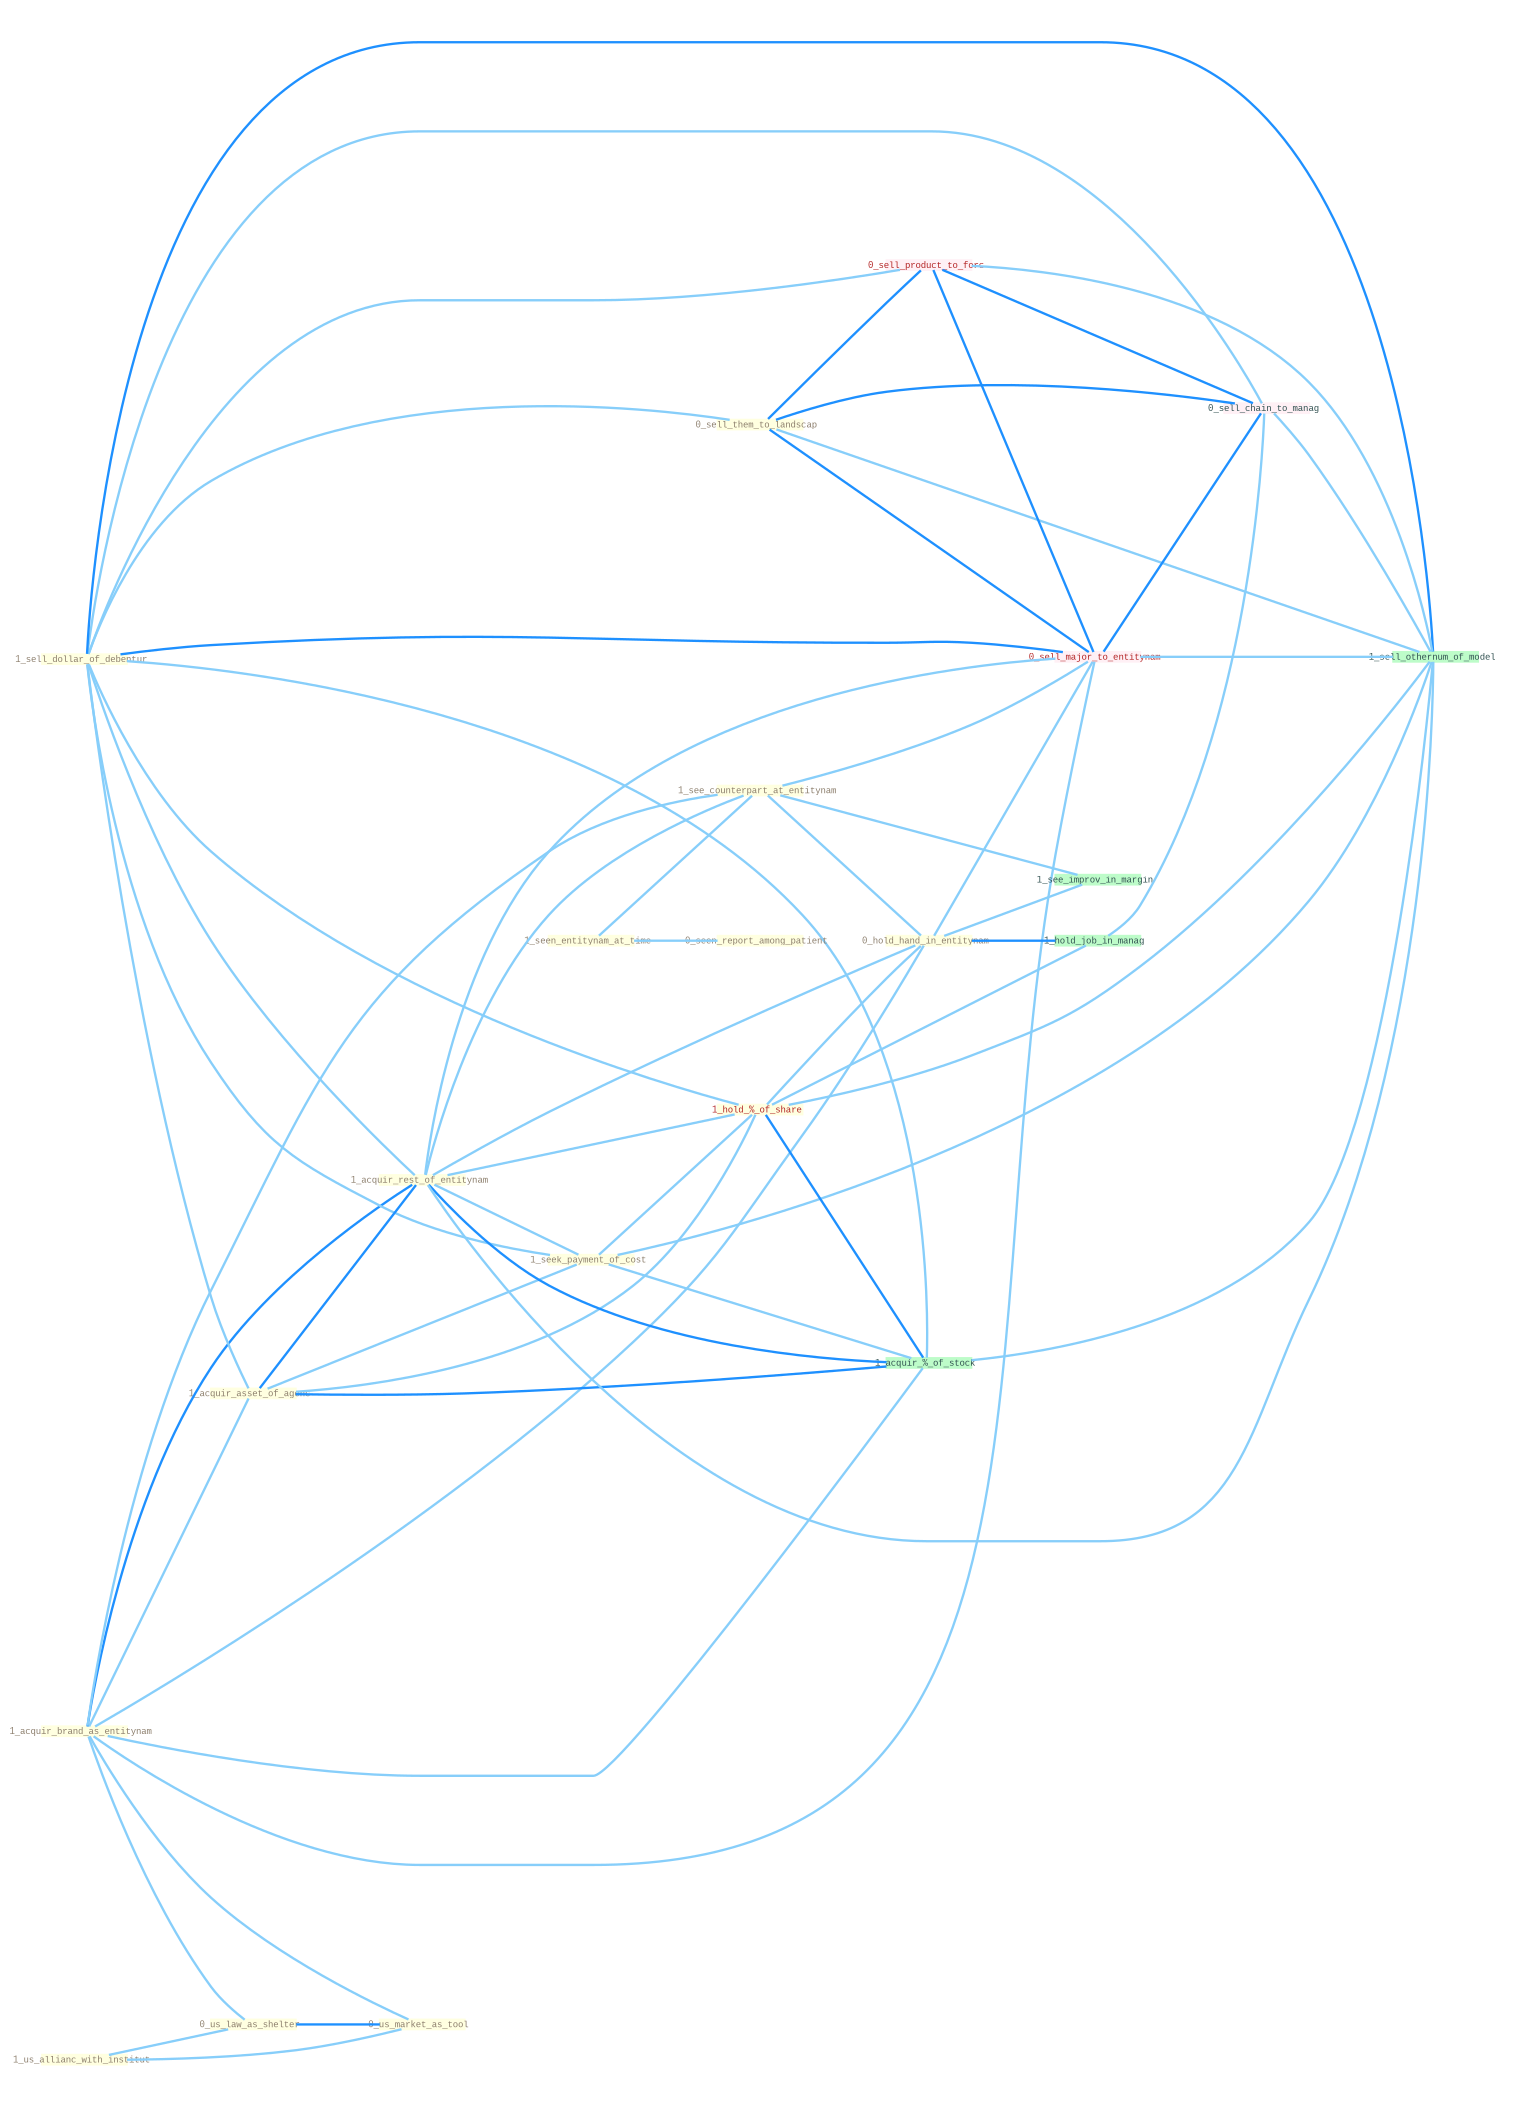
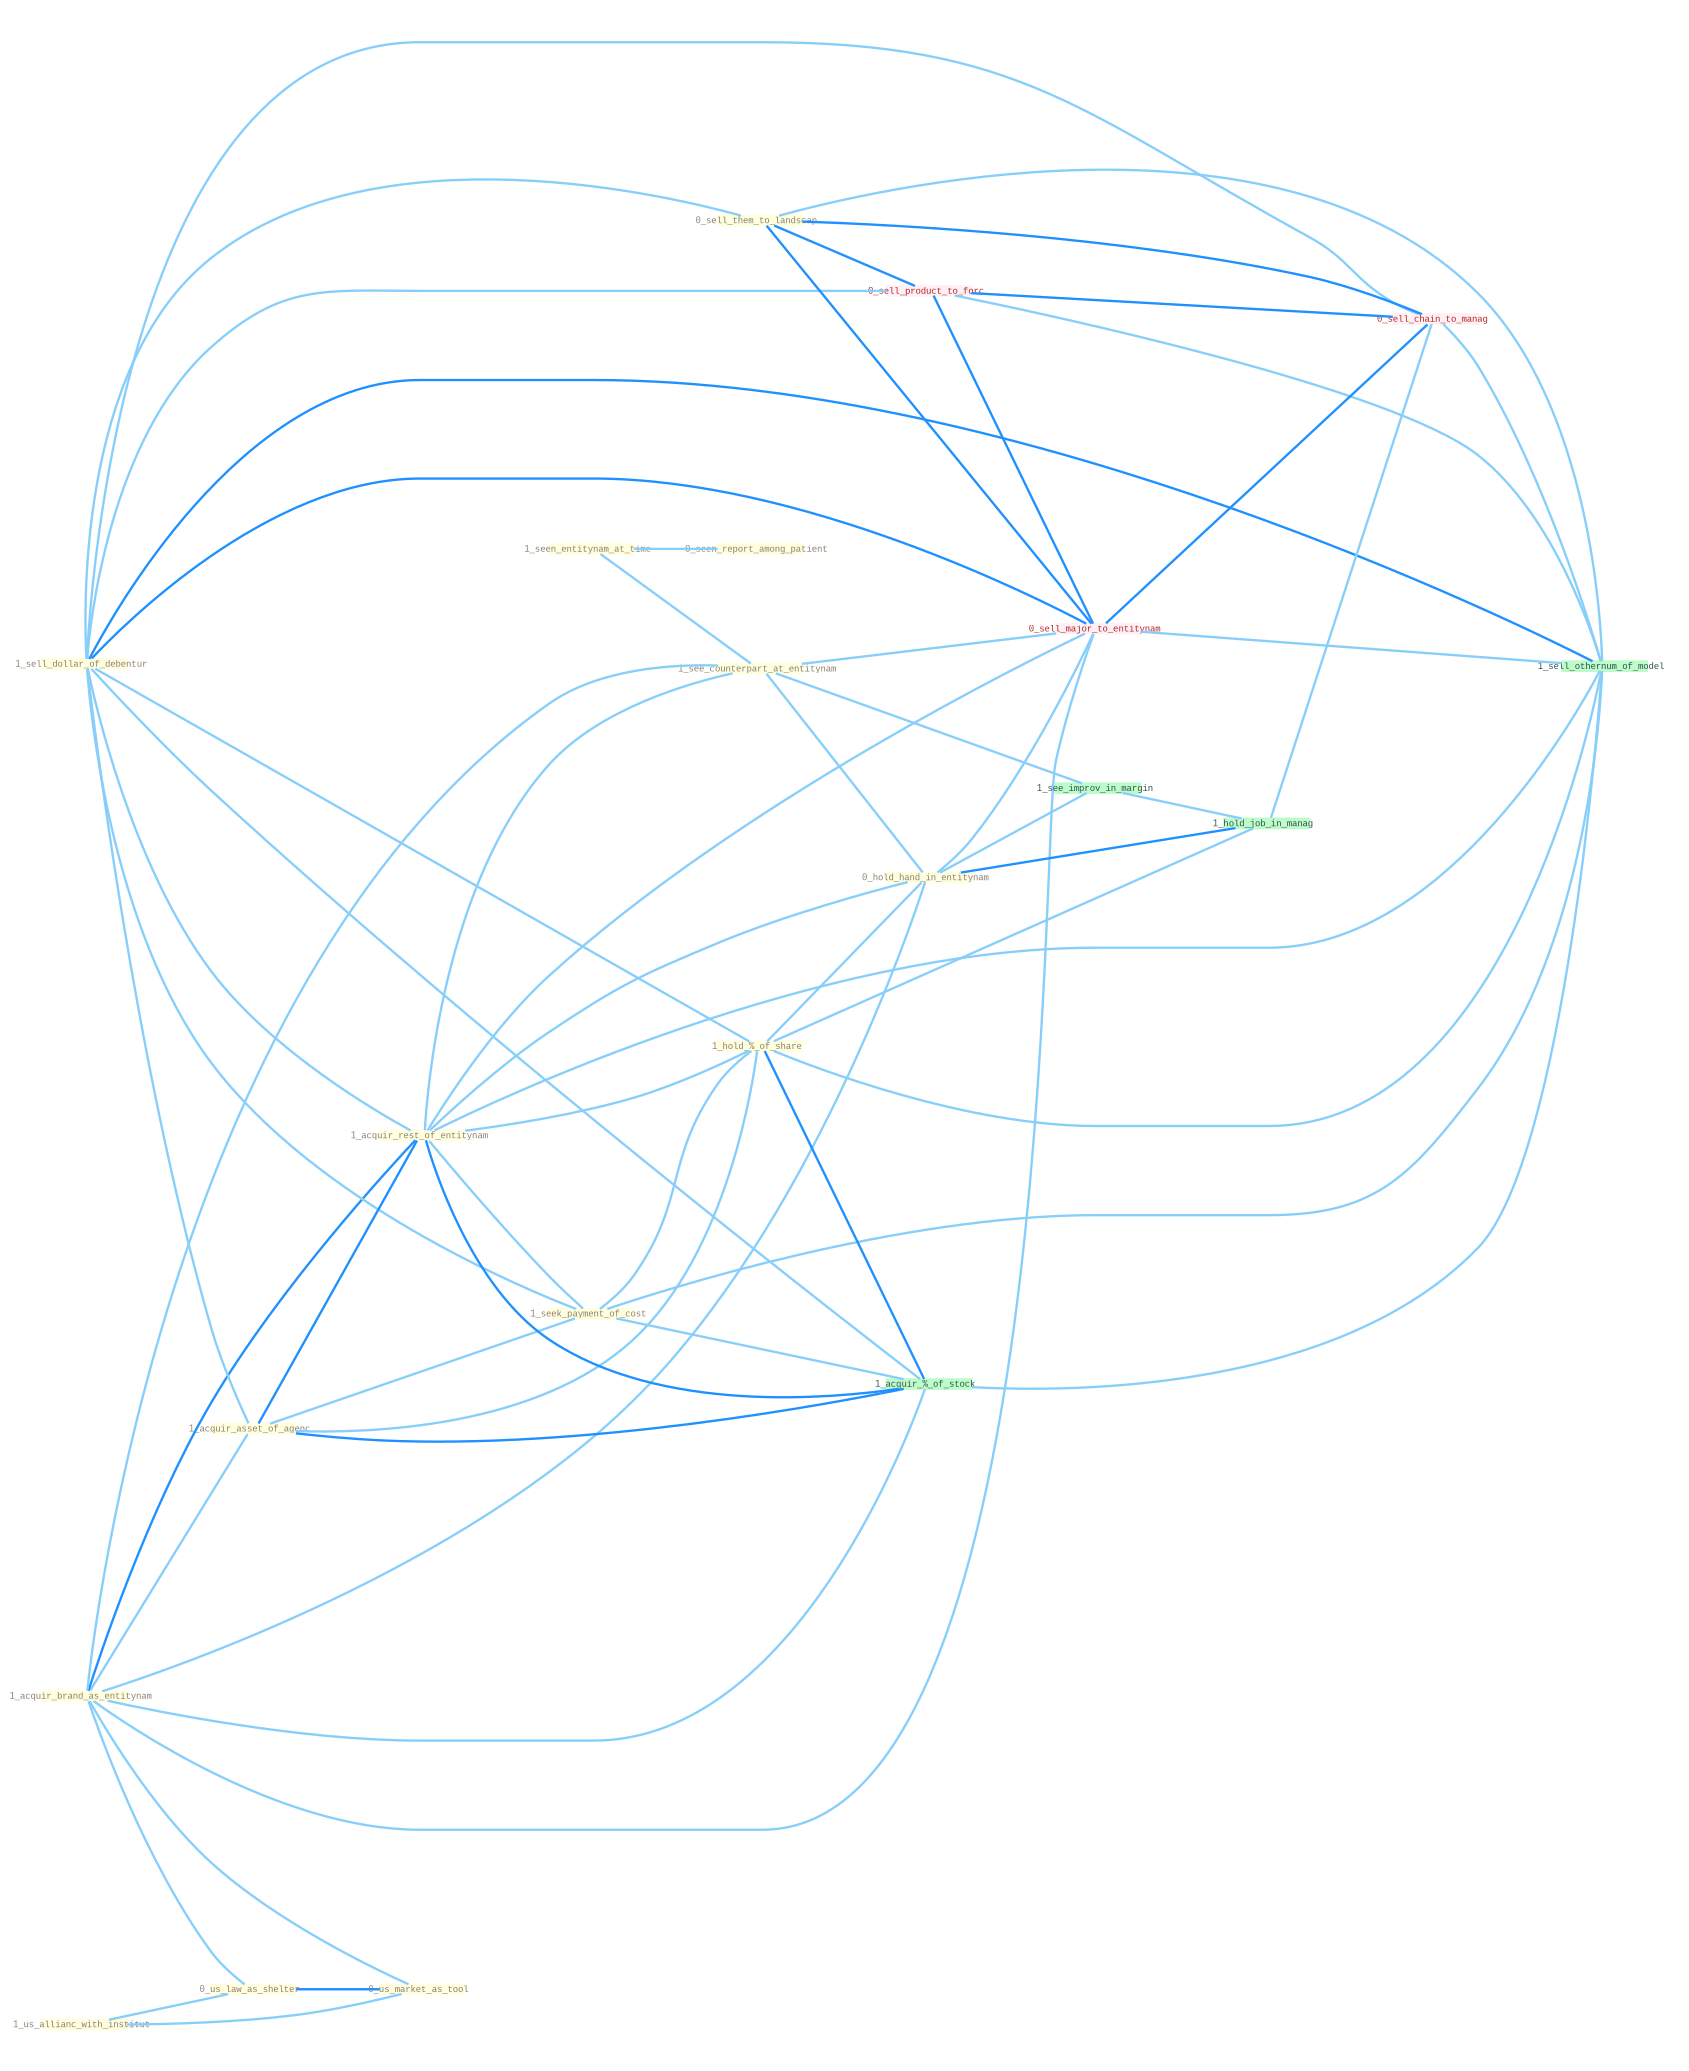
(1267, 408) -> (1436, 319)
none -> (1182, 806)
(760, 1110) -> (760, 1046)
